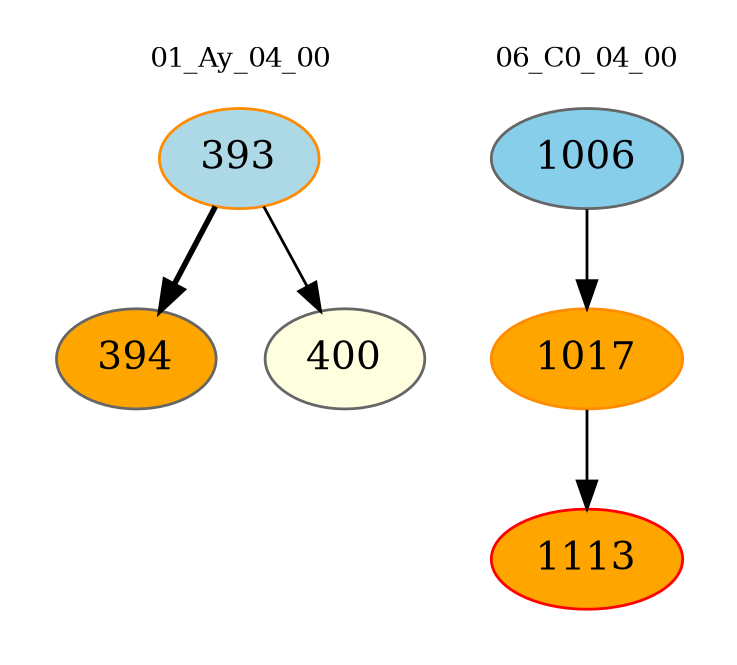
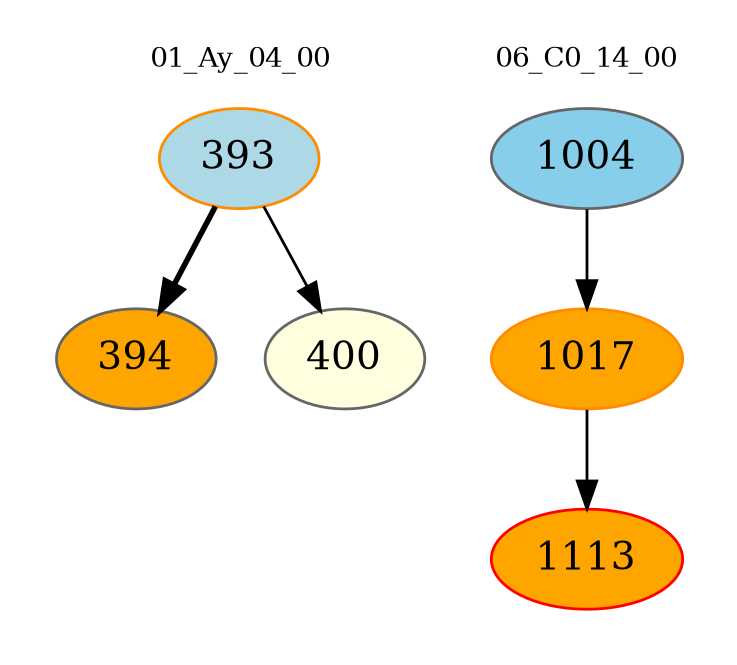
(587, 60) -> (587, 60)
(587, 159) -> (587, 159)
